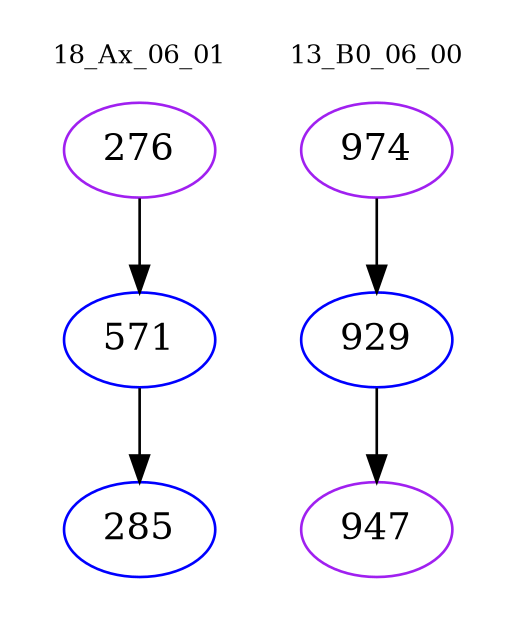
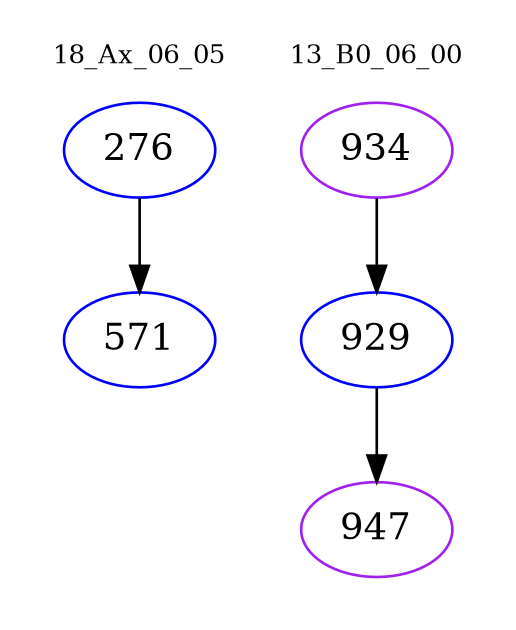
(140, 57) -> (140, 57)
(140, 150) -> (140, 150)
(377, 150) -> (377, 150)
(140, 530) -> none
